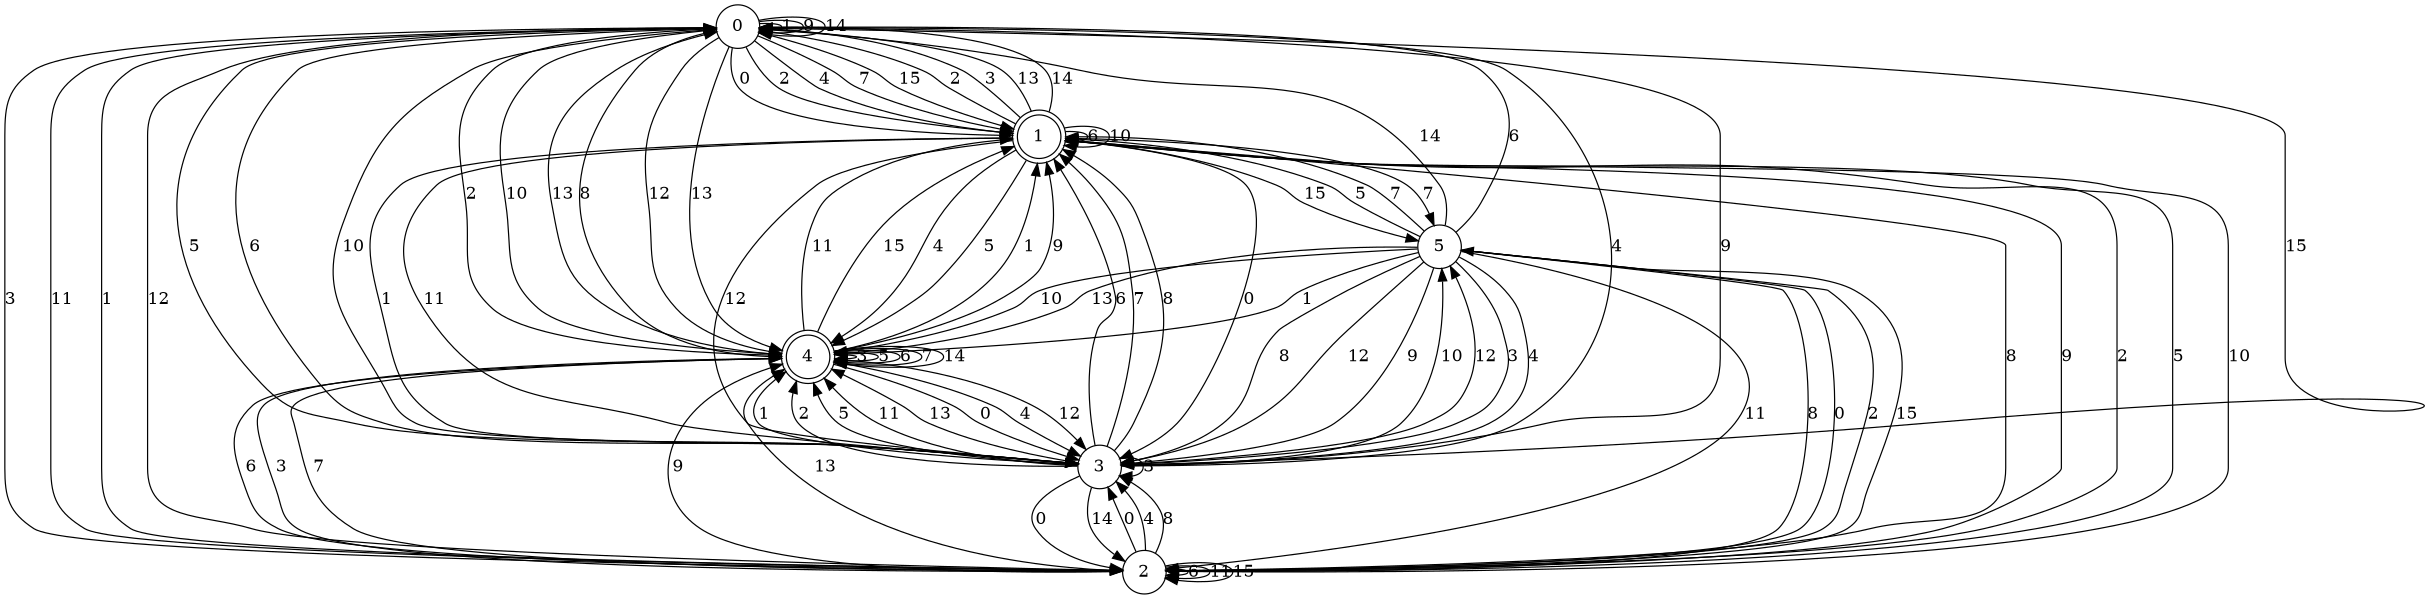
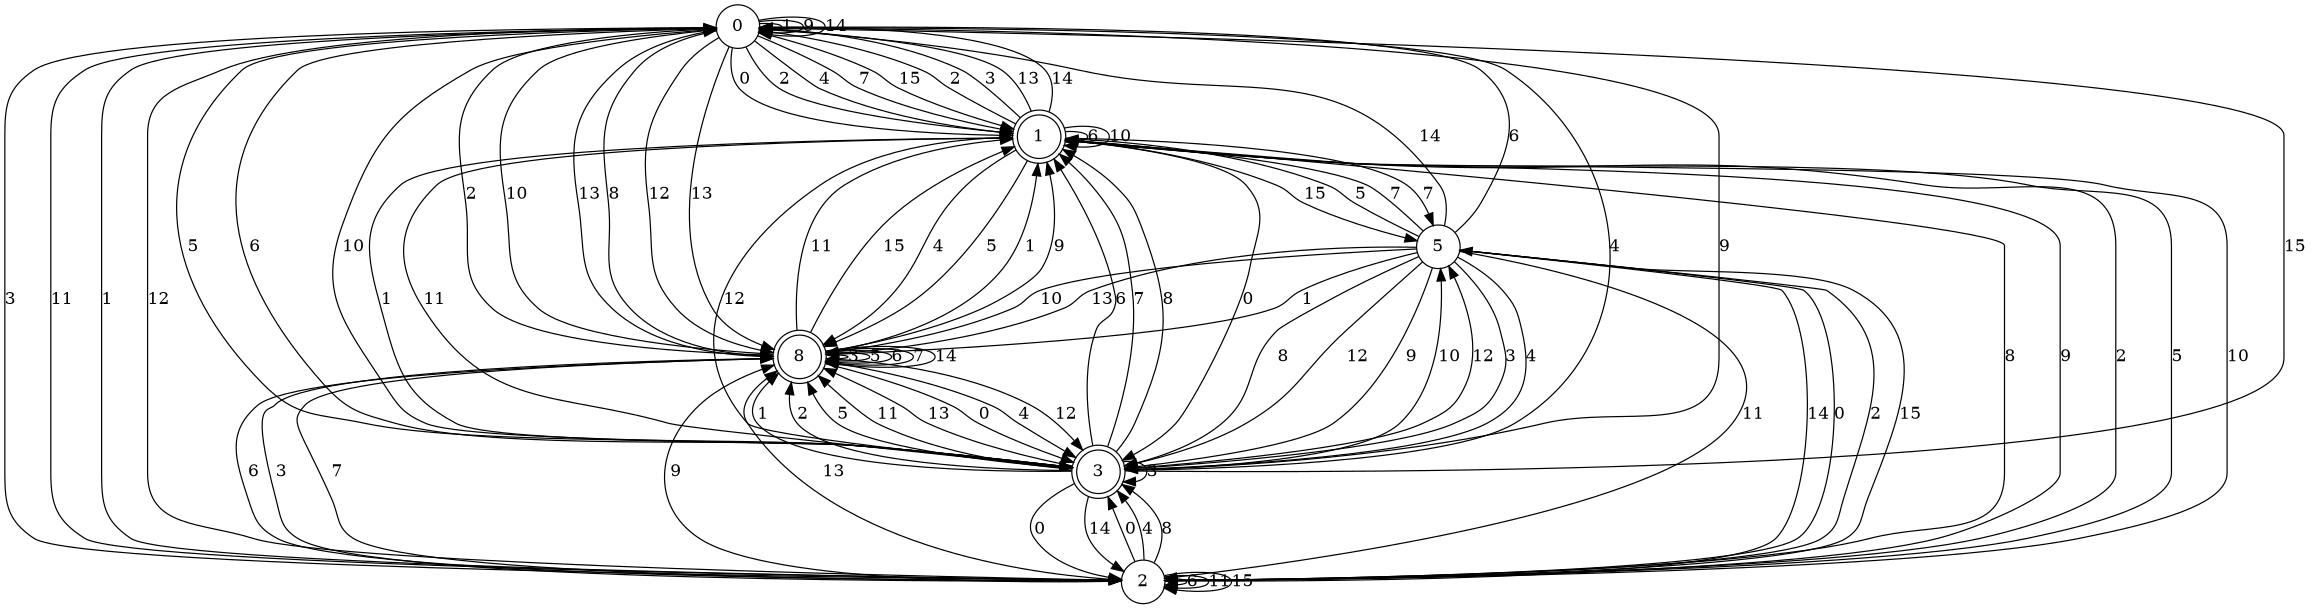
(808, 357) -> (800, 357)
(1813, 414) -> (1819, 414)
(1100, 467) -> (1098, 472)
